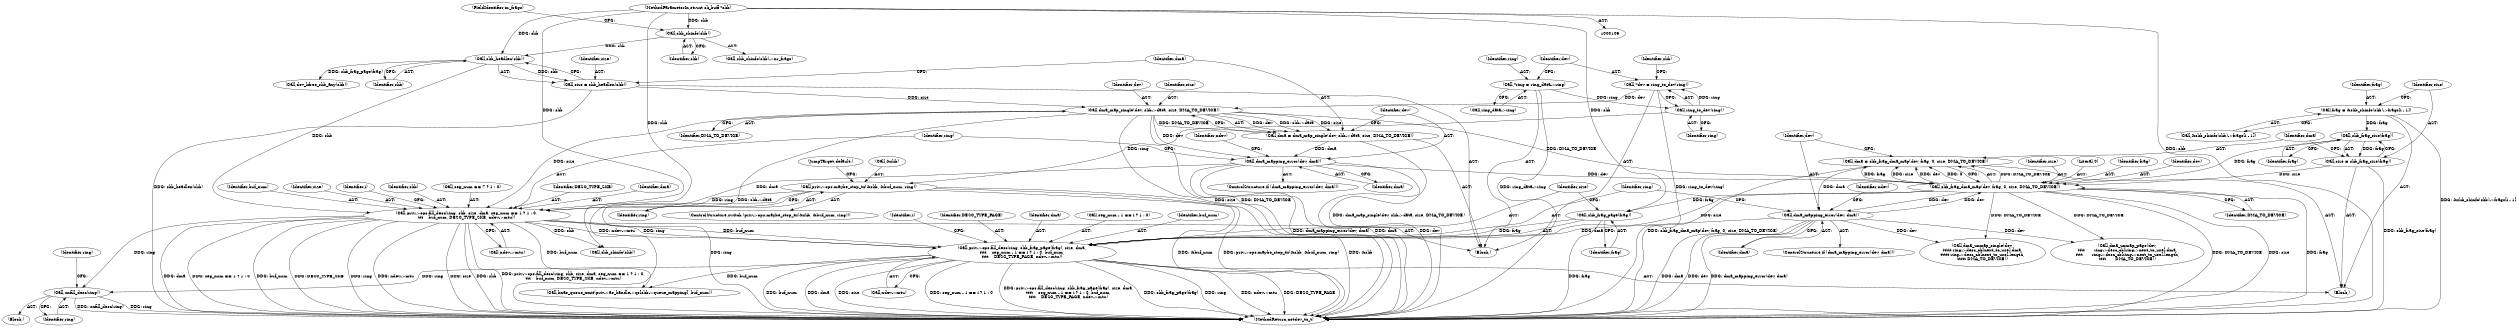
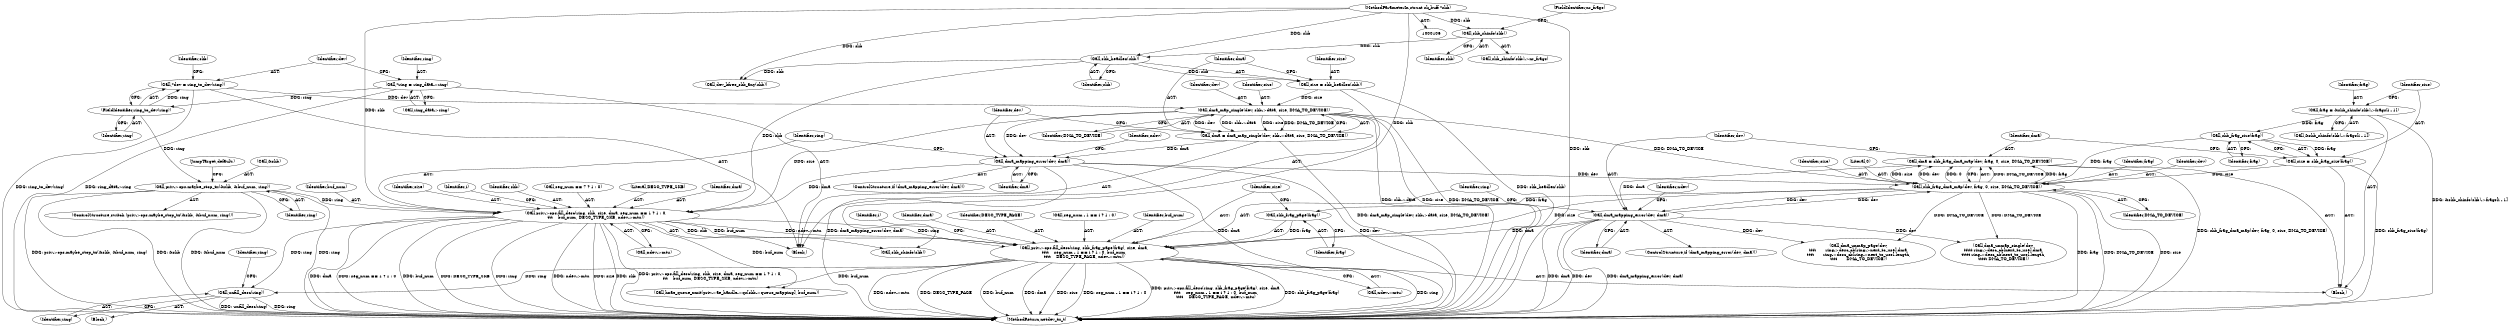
(1288, 14) -> (1042, 22)
(557, 69) -> none
(356, 72) -> (774, 72)
(1700, 110) -> (136, 110)
(583, 187) -> (658, 187)
(1560, 305) -> none
